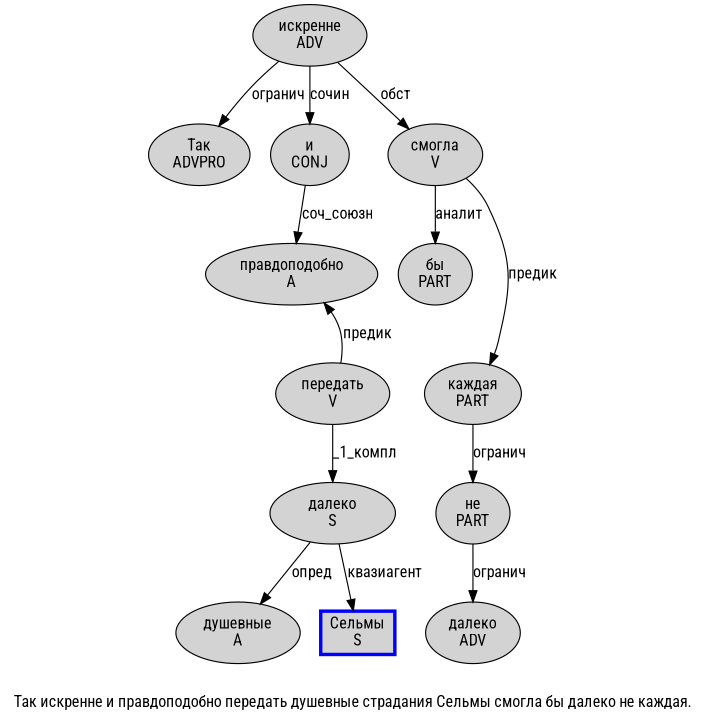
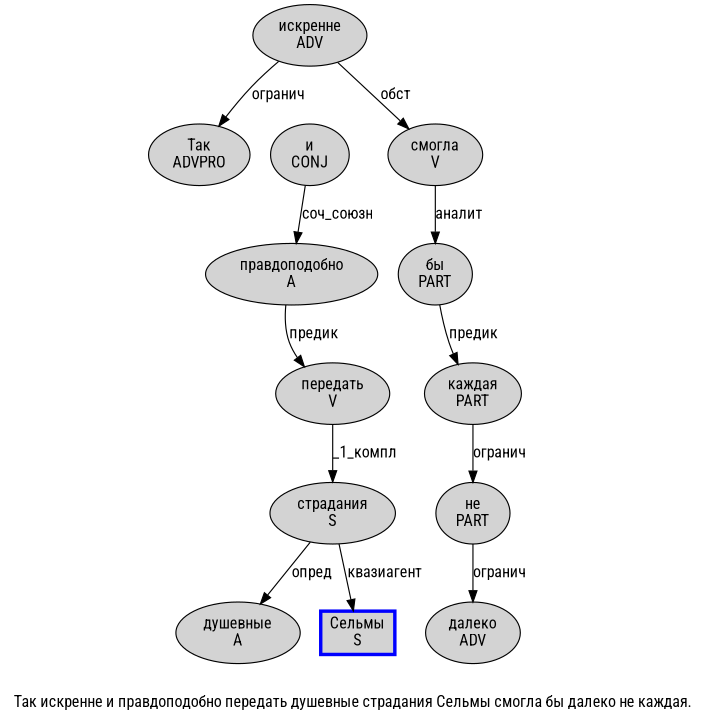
(310, 89) -> none
(507, 262) -> (445, 330)
(341, 337) -> (287, 332)
(333, 513) -> (333, 513)
